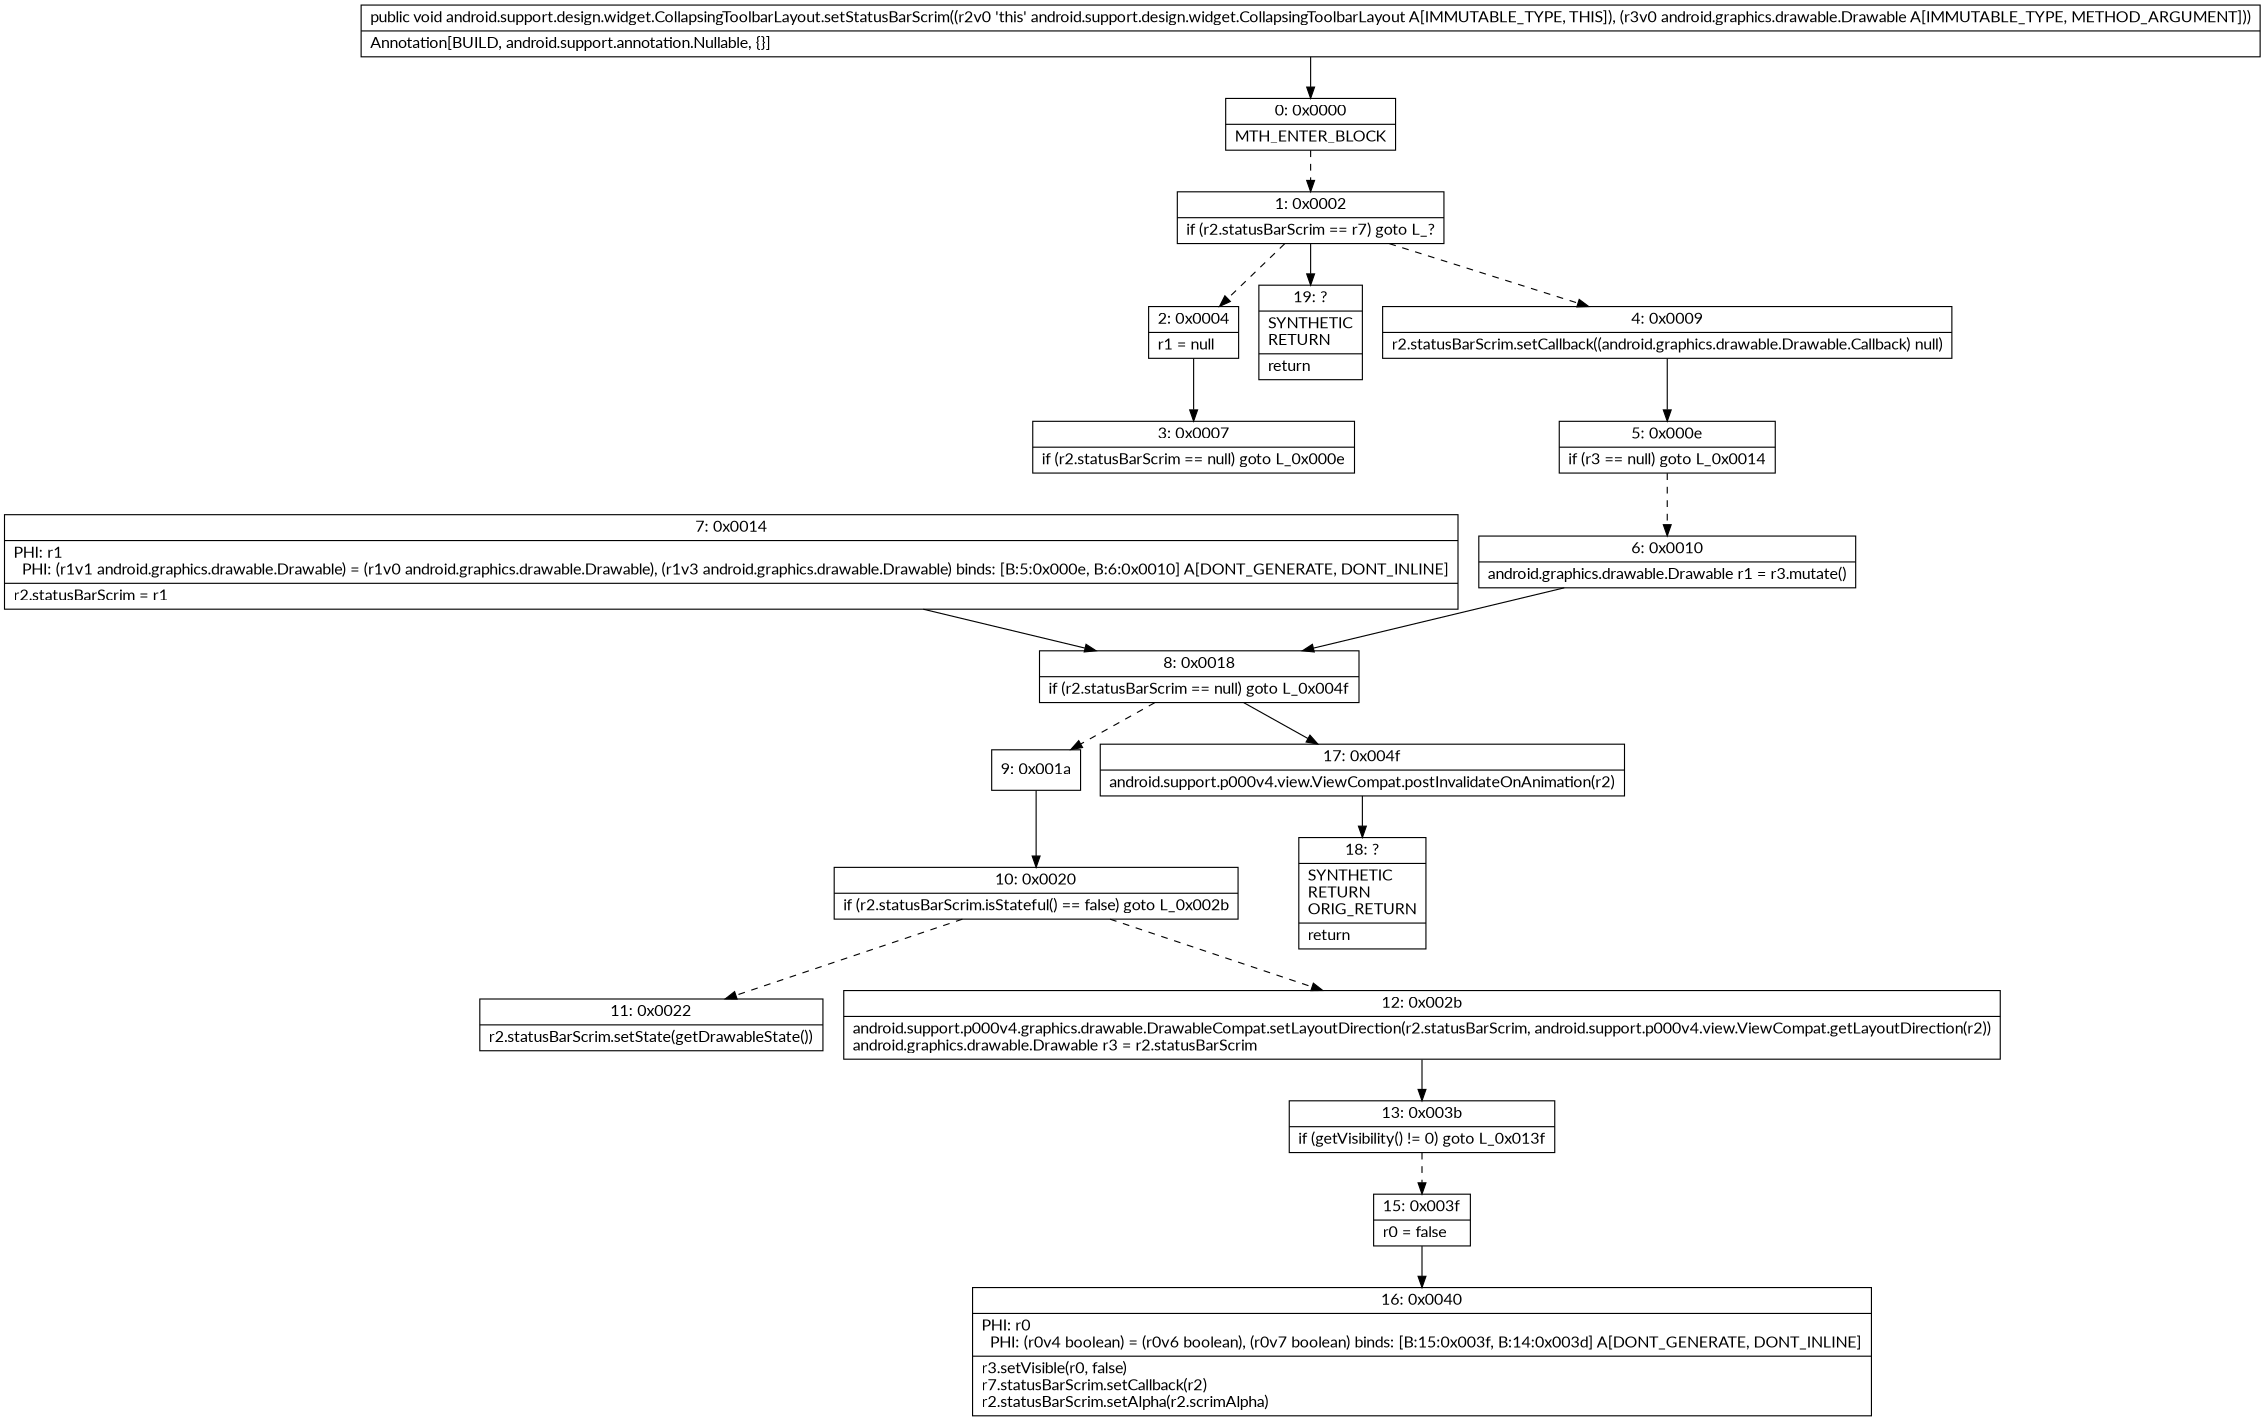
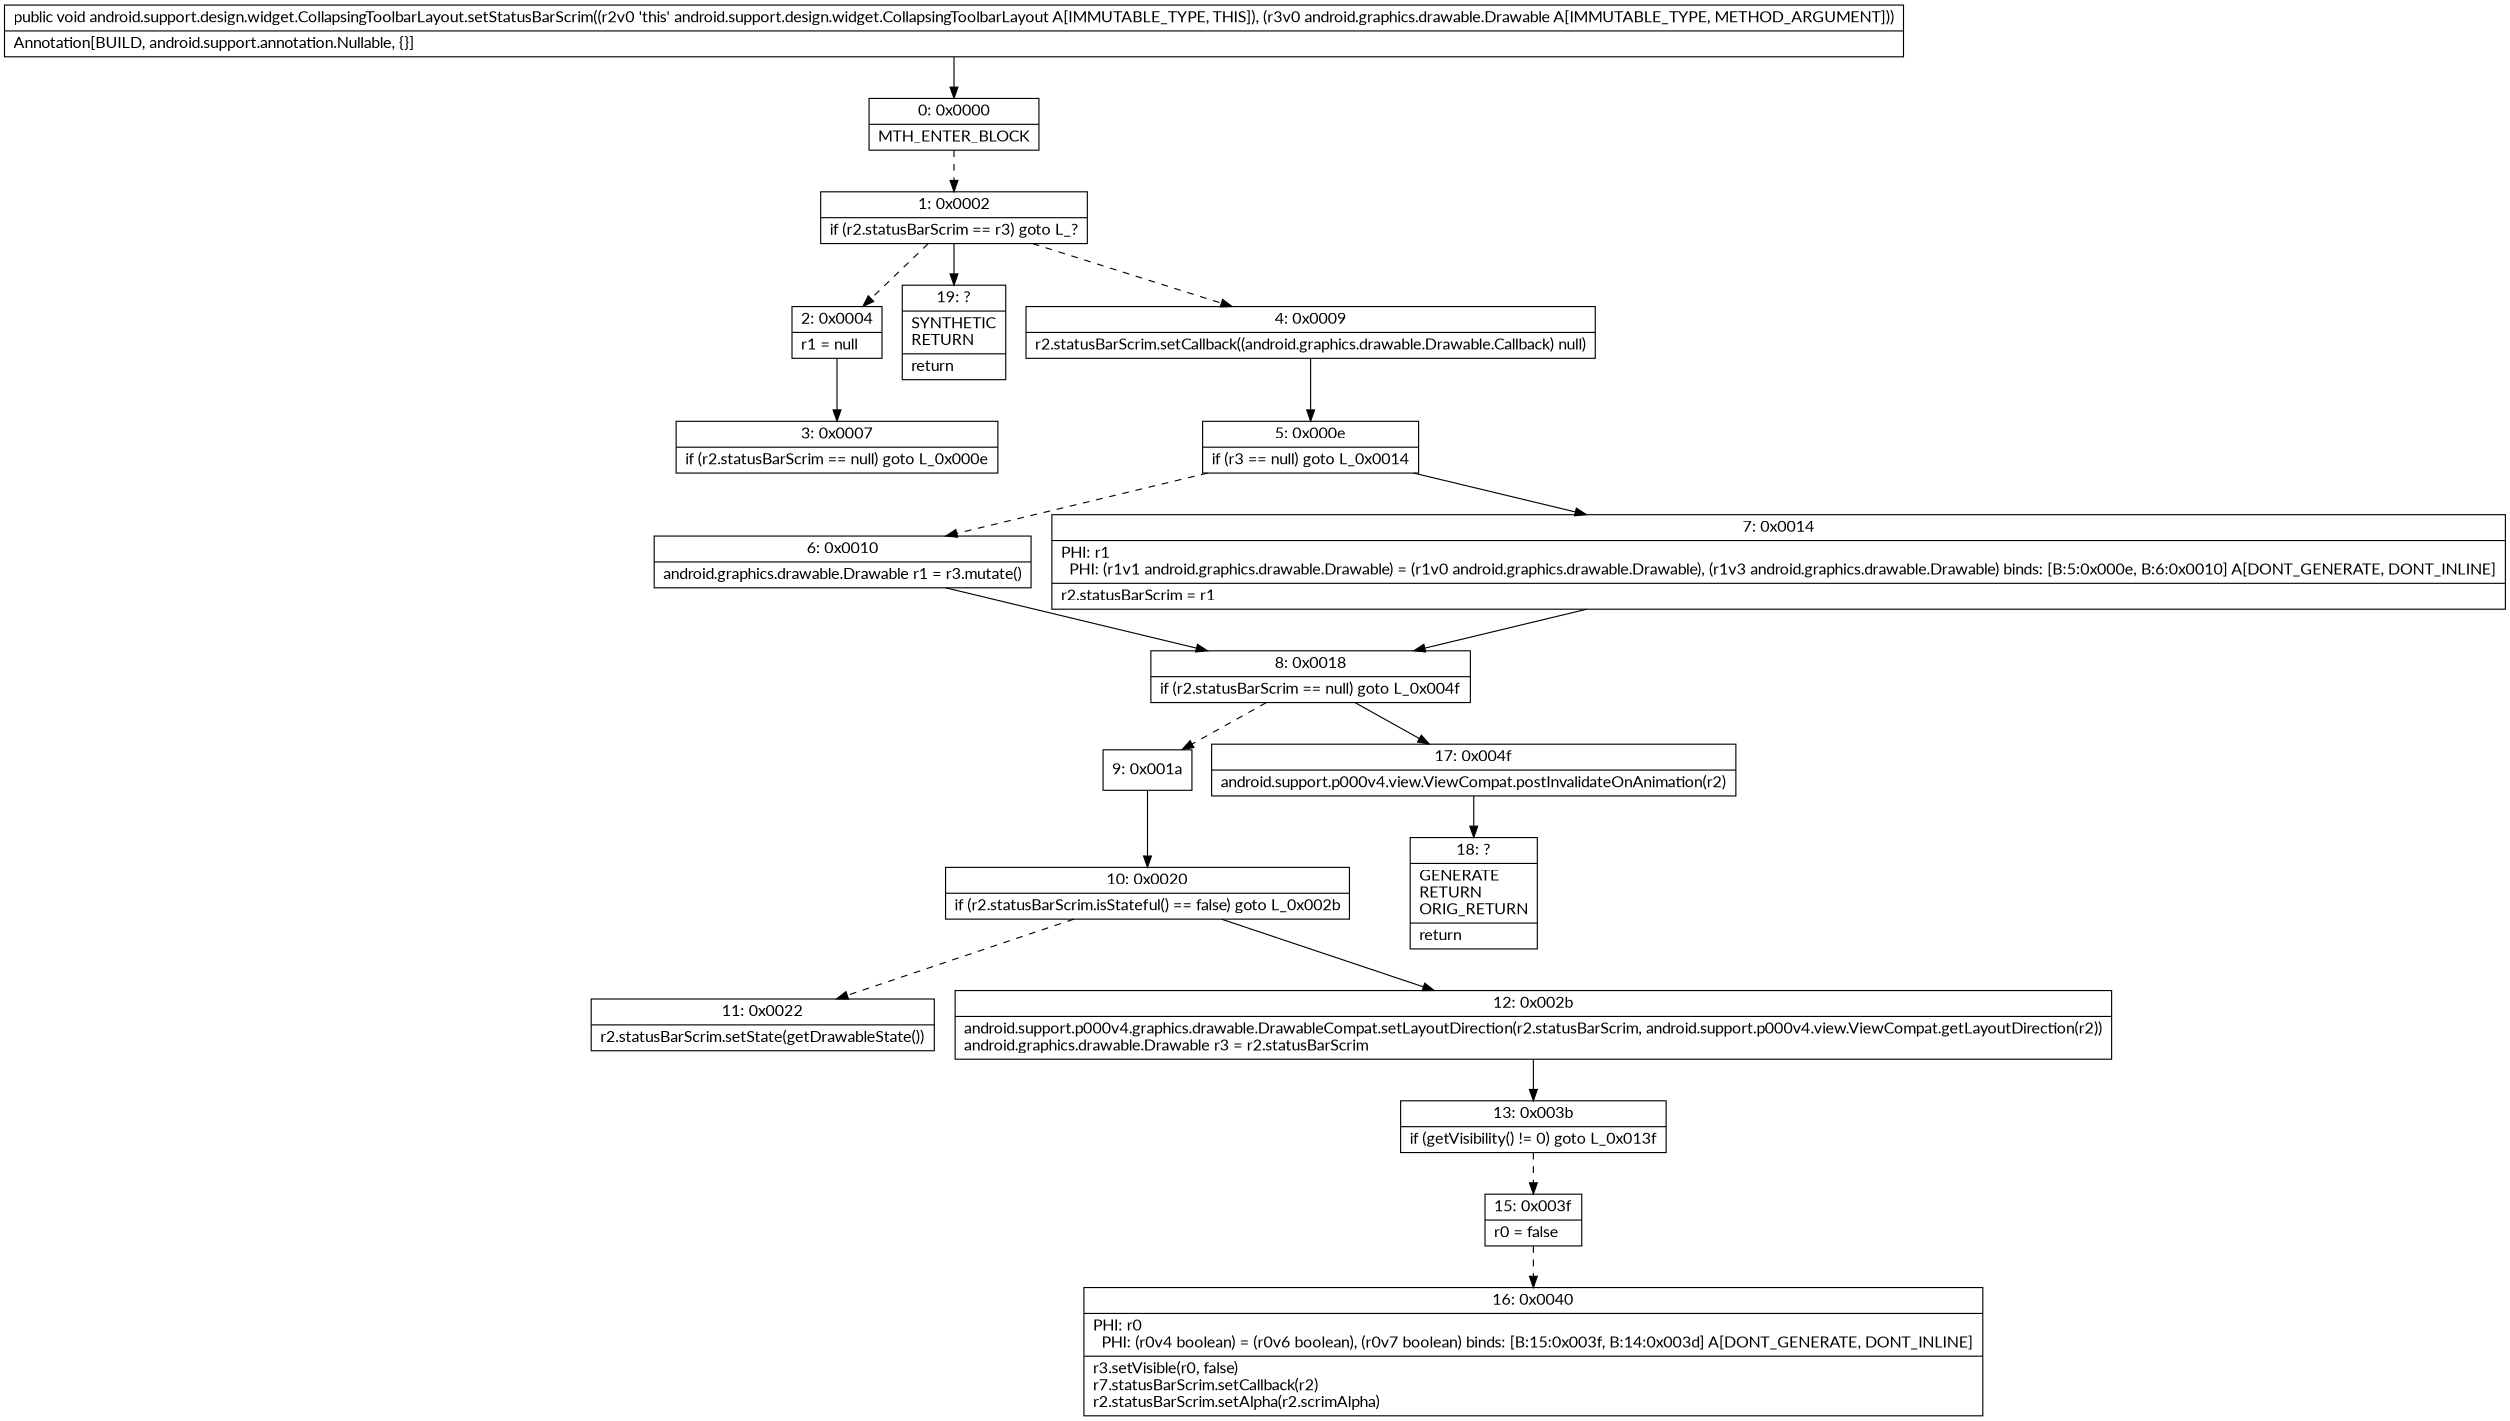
(1311, 230) -> (954, 230)
none -> (1494, 493)
(1351, 876) -> (1460, 876)
(1211, 953) -> (1322, 953)
(1422, 1261) -> (1533, 1261)
